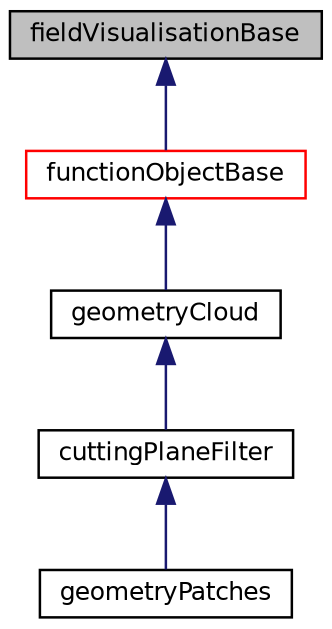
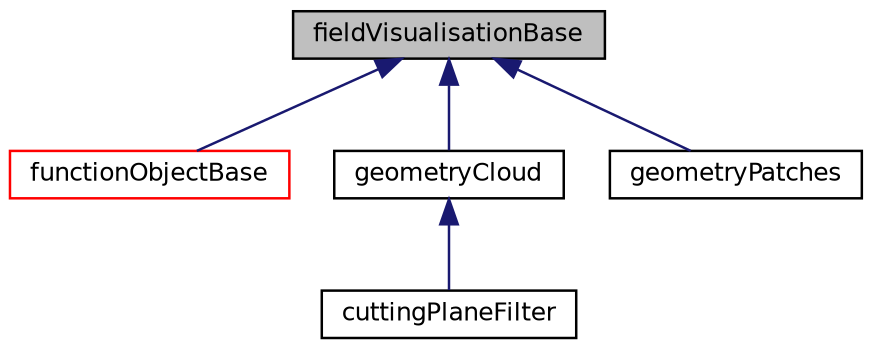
(166, 257) -> (449, 118)
(166, 537) -> (604, 110)
